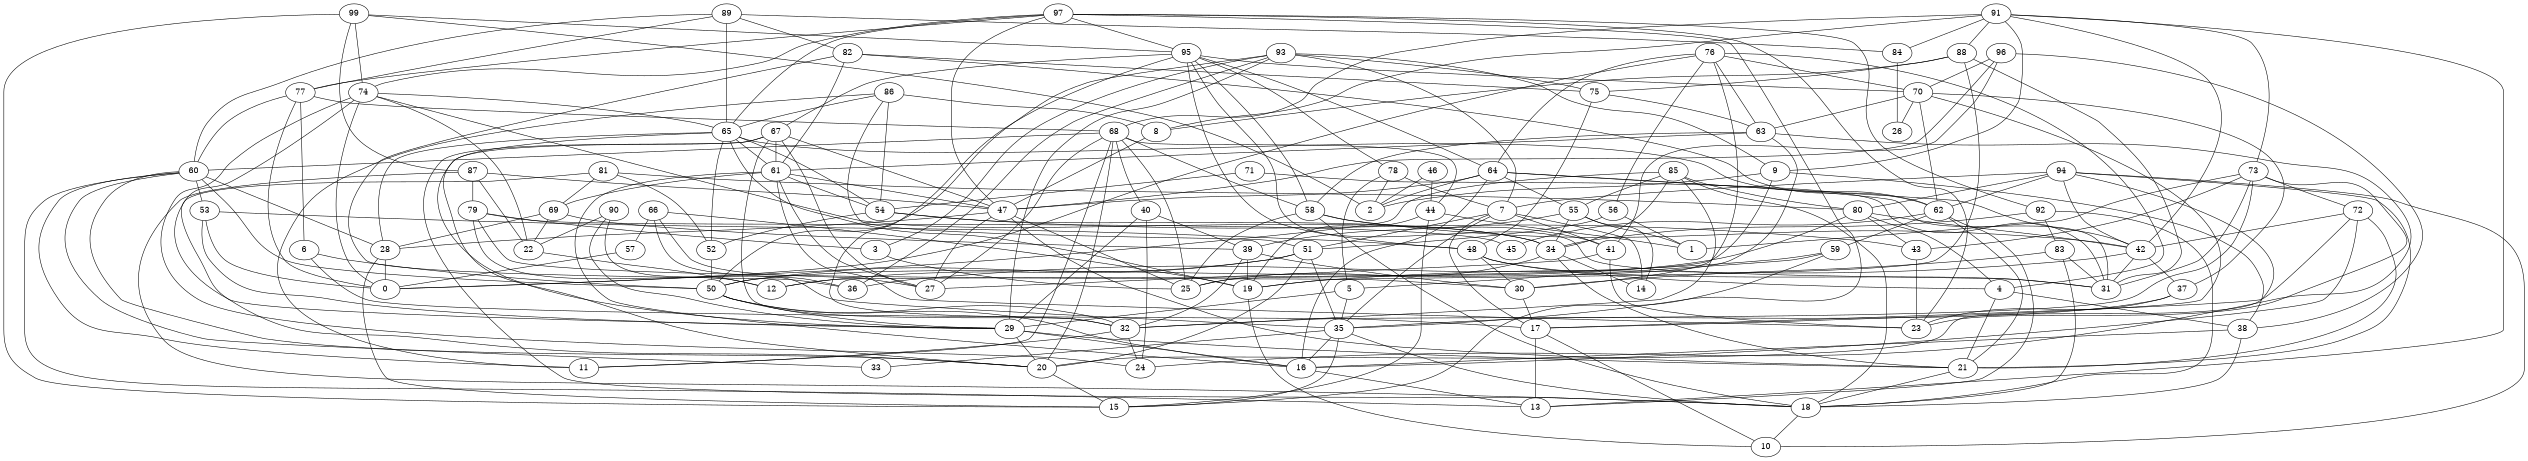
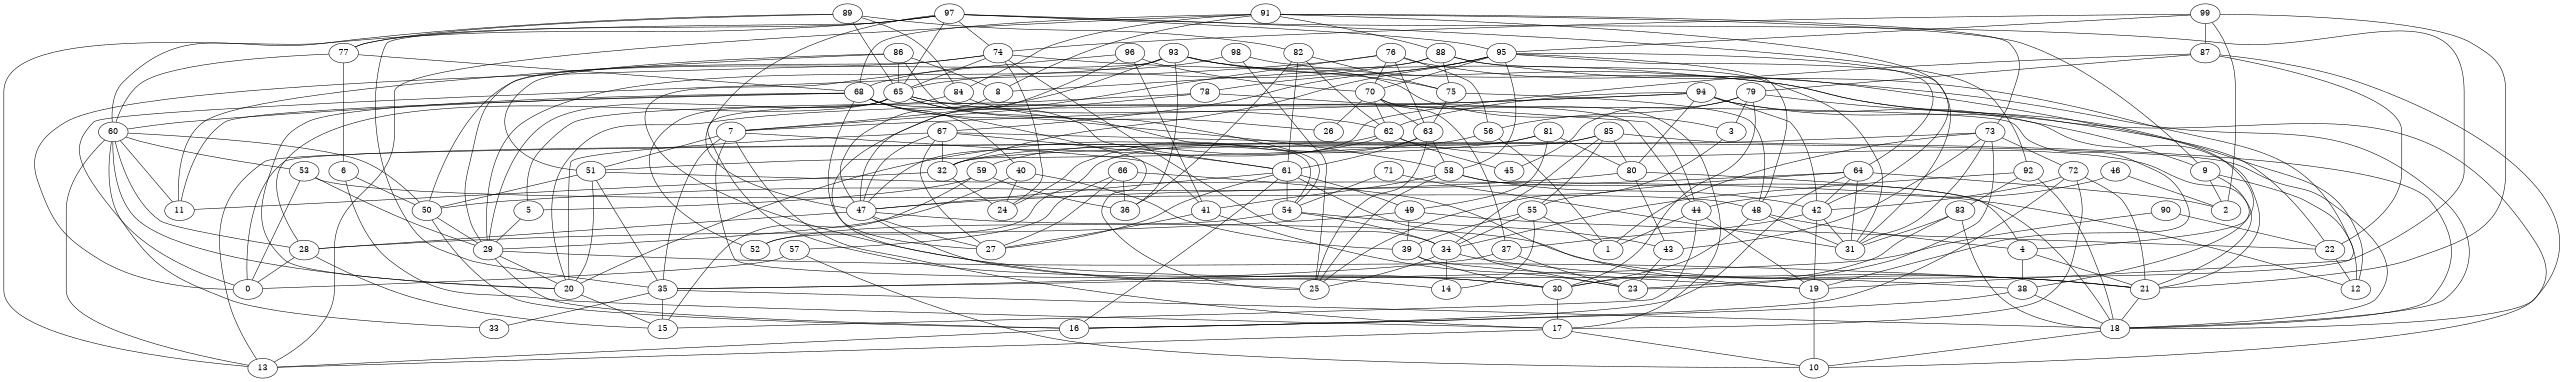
none -> (158, 43)
none -> (1236, 53)
none -> (1183, 76)
(1551, 99) -> none
none -> (1650, 112)
(1385, 186) -> (1480, 111)
(554, 211) -> (1410, 211)
(271, 226) -> none
(1999, 230) -> none
(711, 270) -> none
none -> (1004, 271)
(1201, 302) -> none
(977, 306) -> none
(742, 309) -> none
(1344, 309) -> none
(1322, 347) -> none
none -> (1295, 358)
(238, 395) -> (2506, 170)
